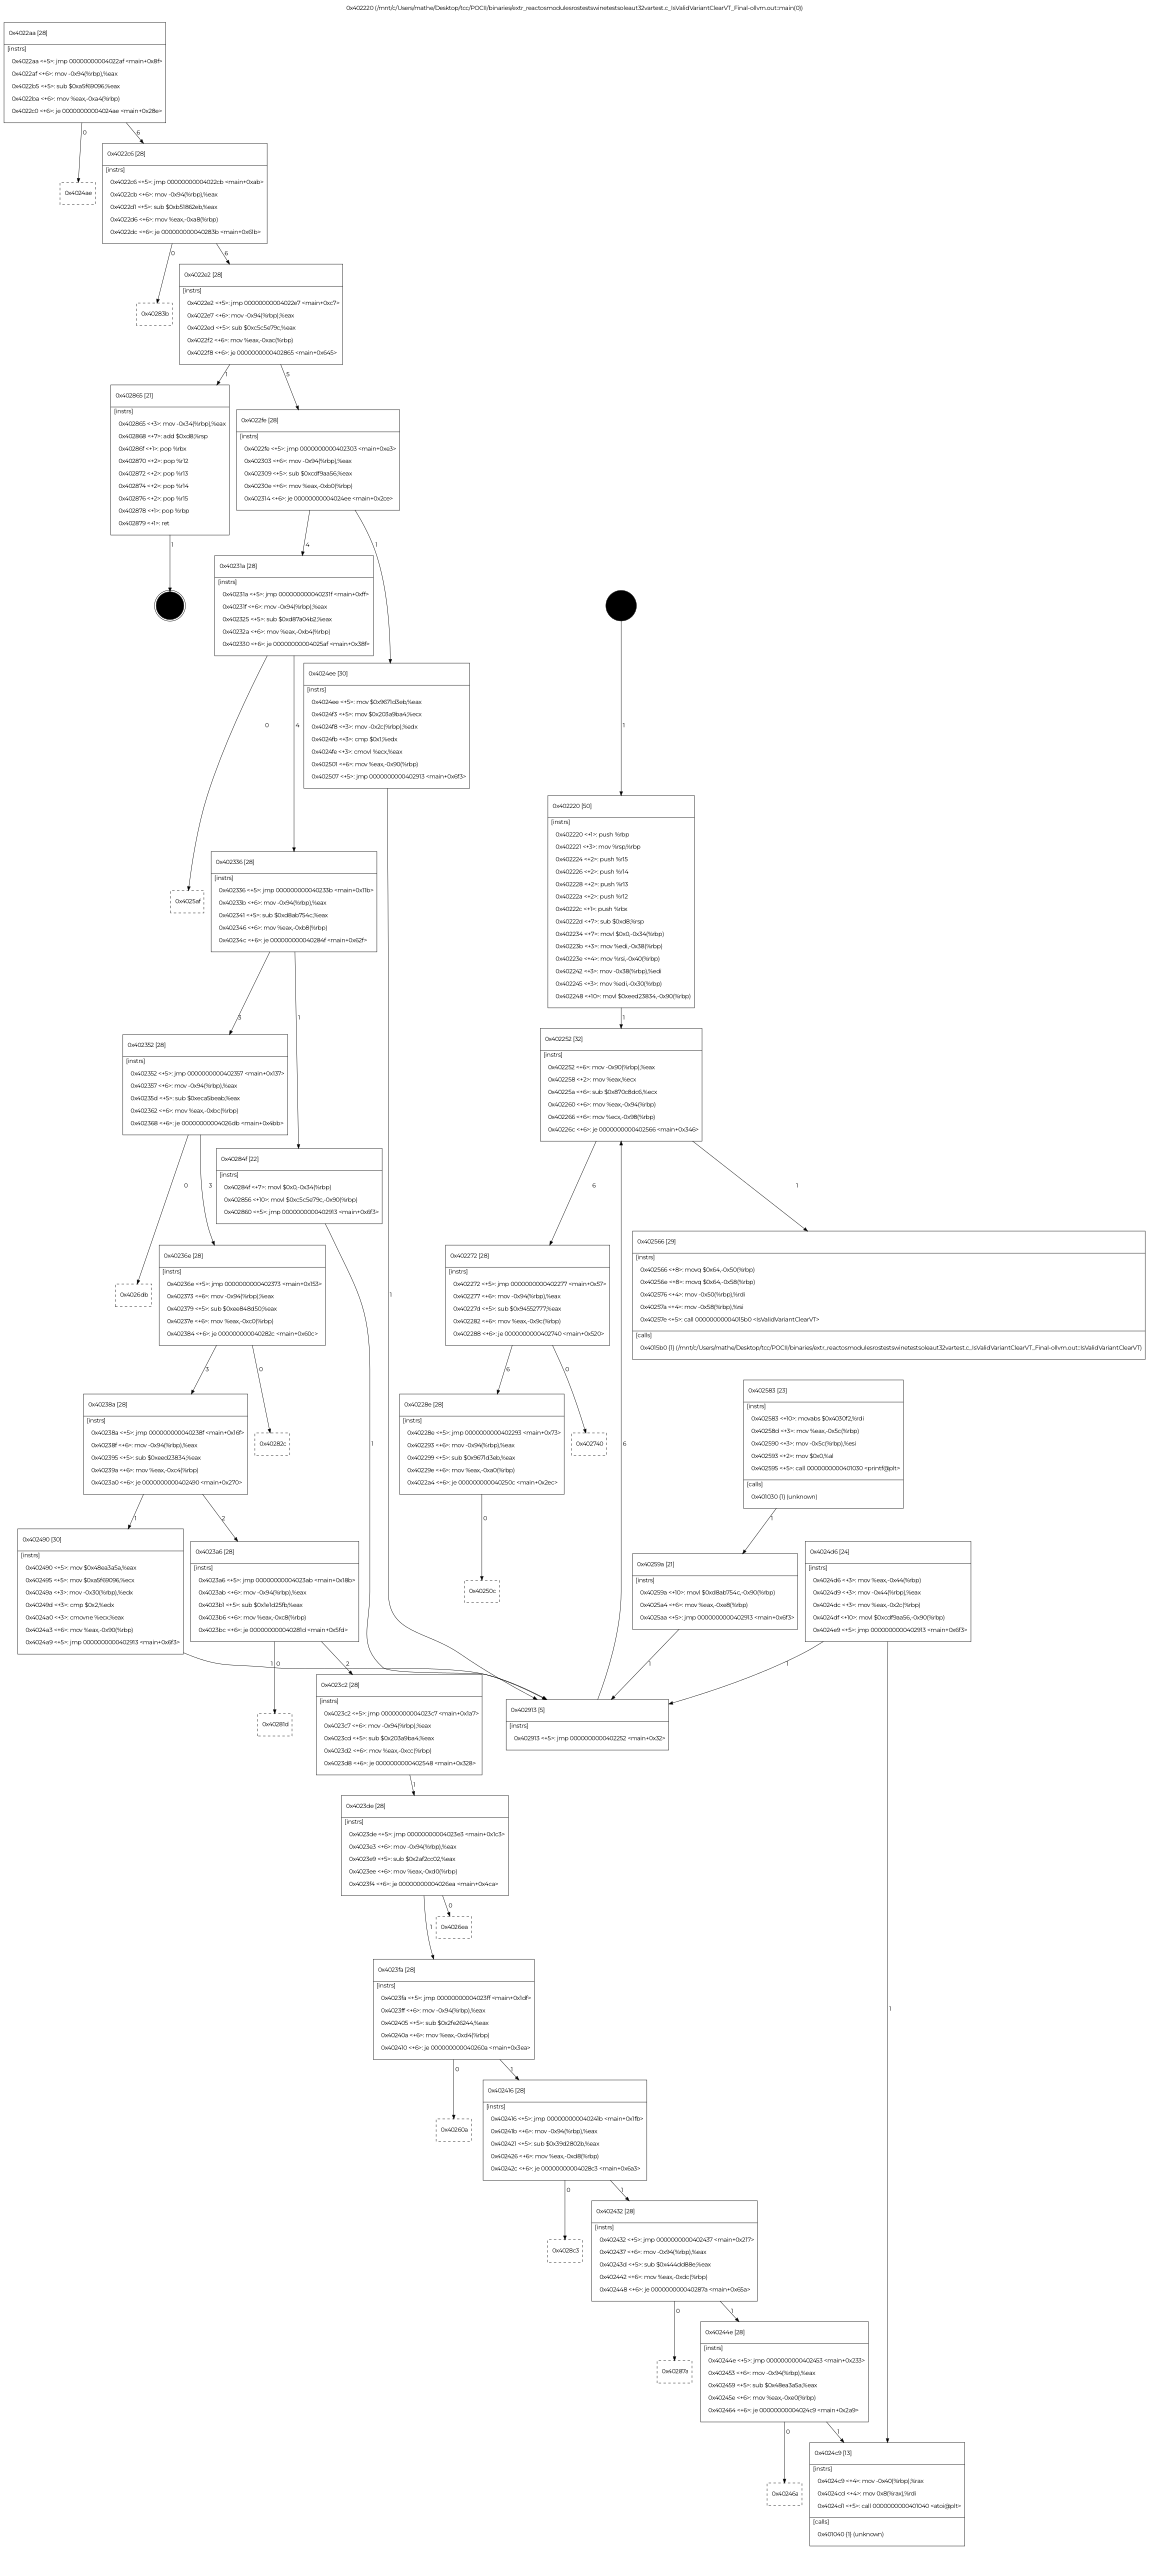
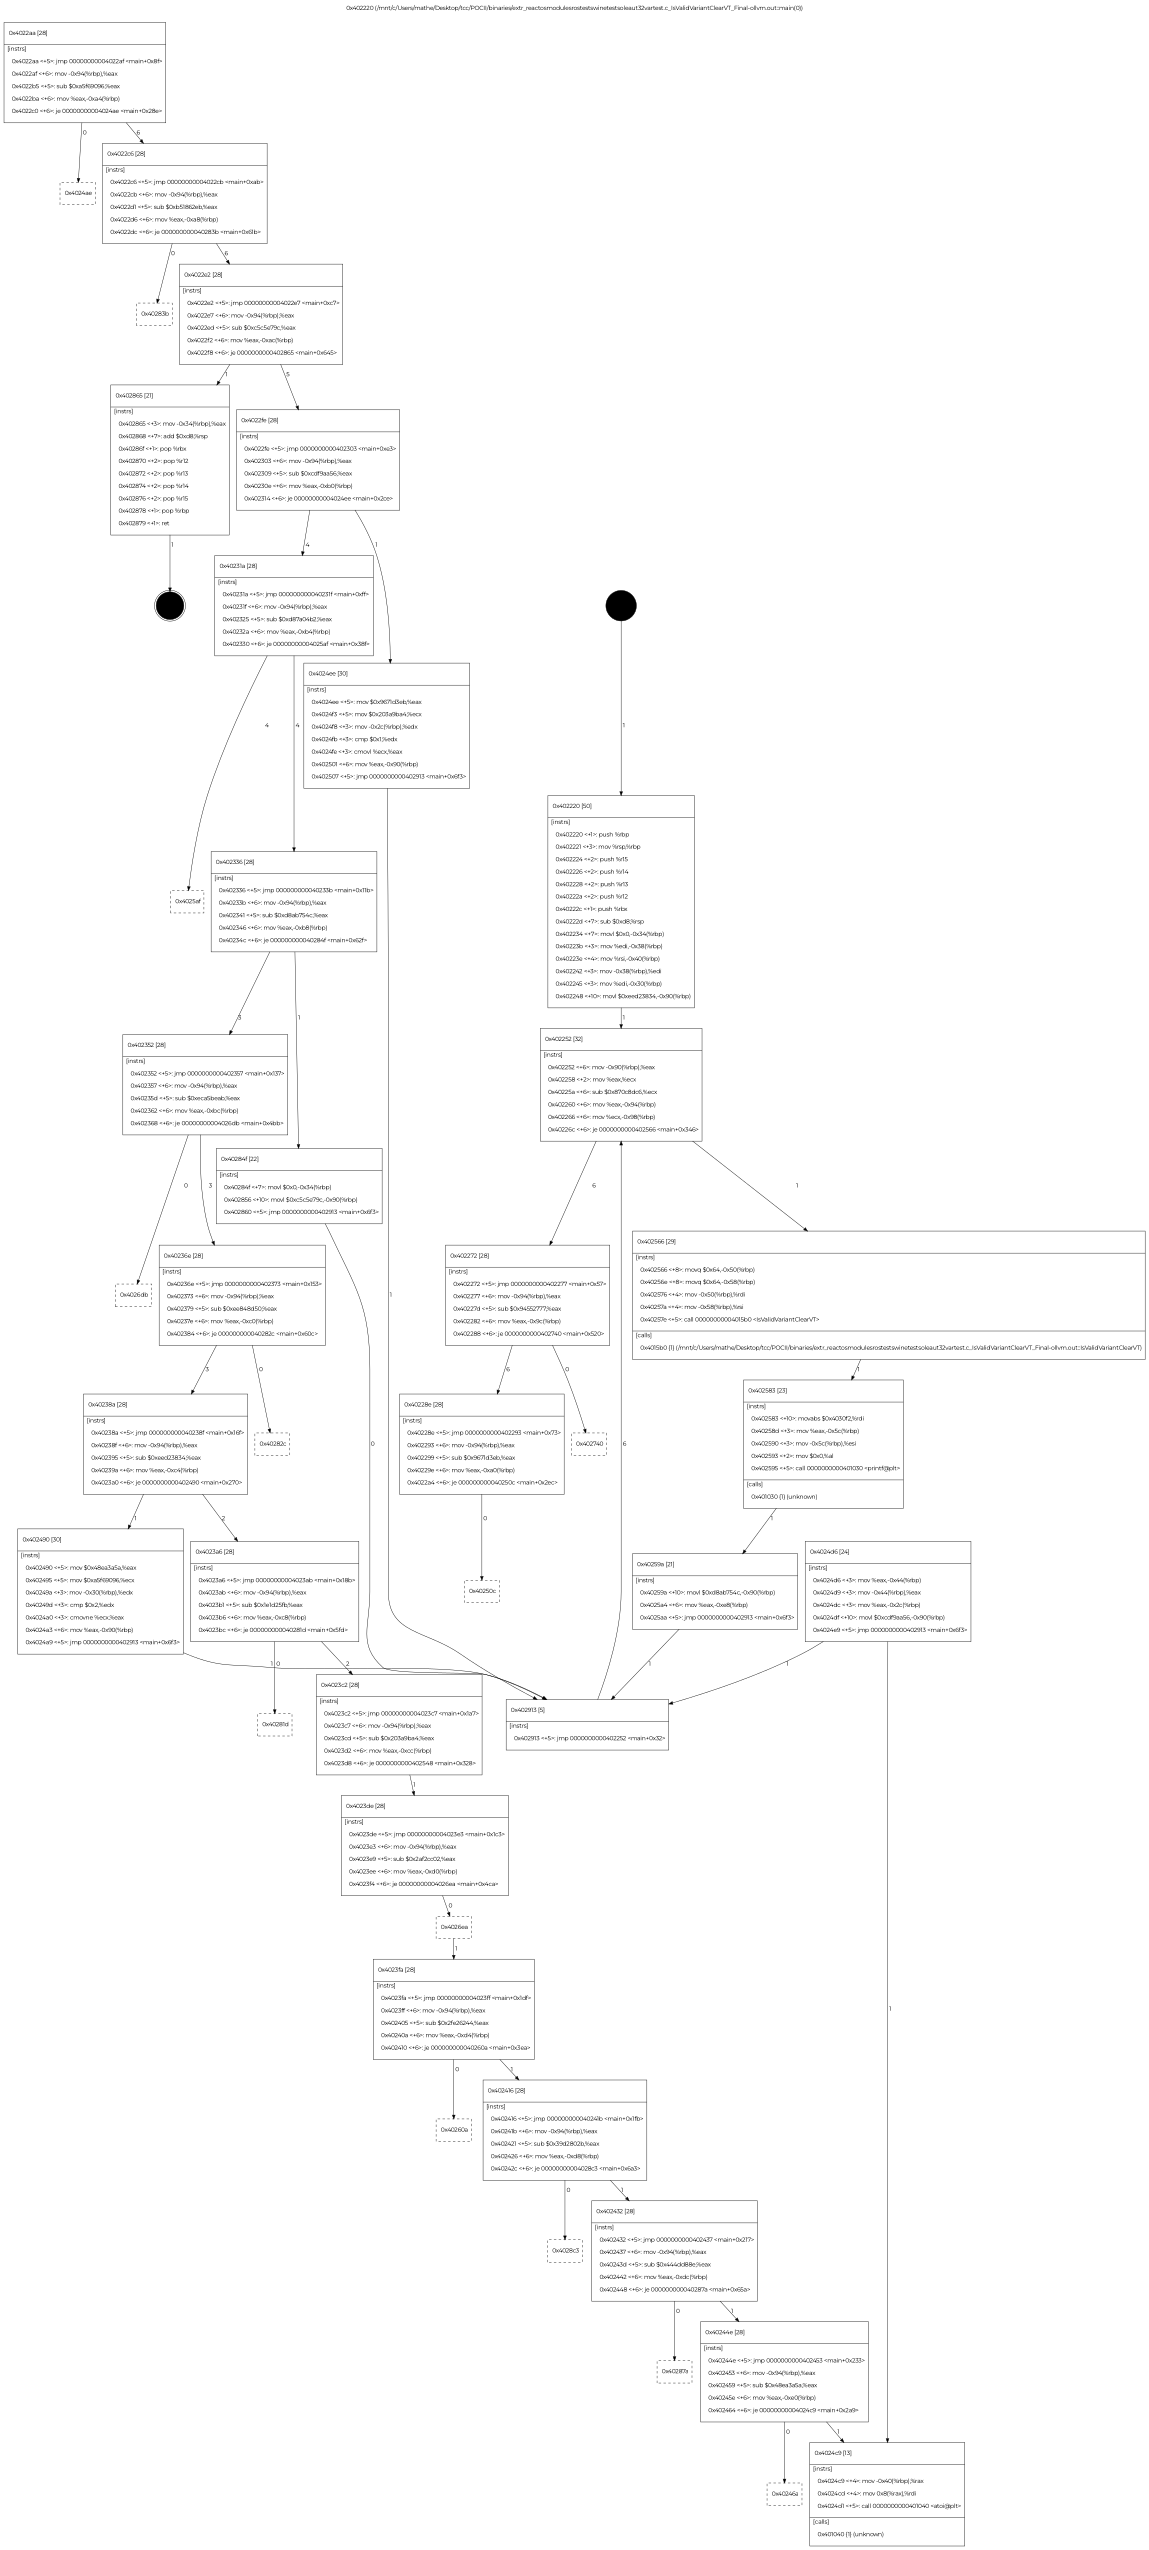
(266, 726) -> (266, 726)
none -> (857, 1368)
(372, 1444) -> (372, 1444)
(426, 1926) -> (454, 1947)
